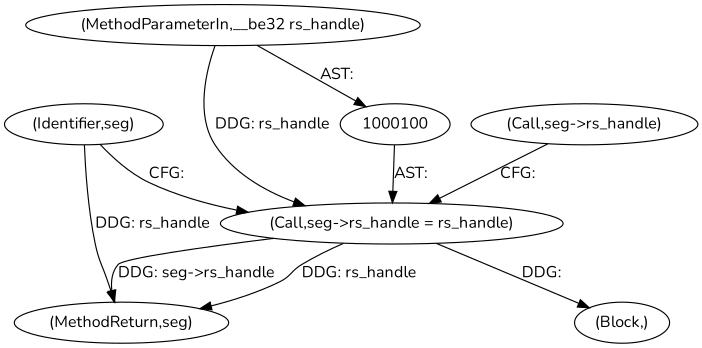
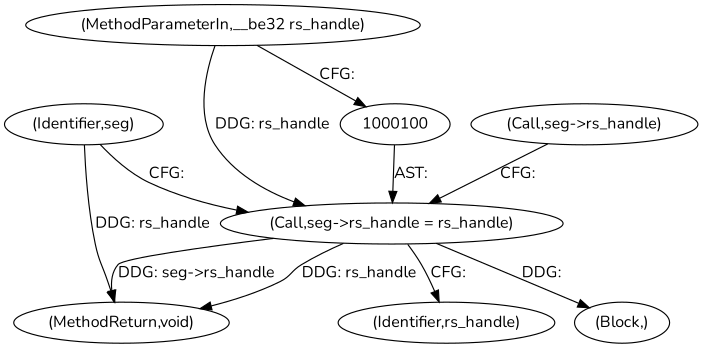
(339, 75) -> (339, 75)
(121, 323) -> (121, 323)
none -> (446, 323)
